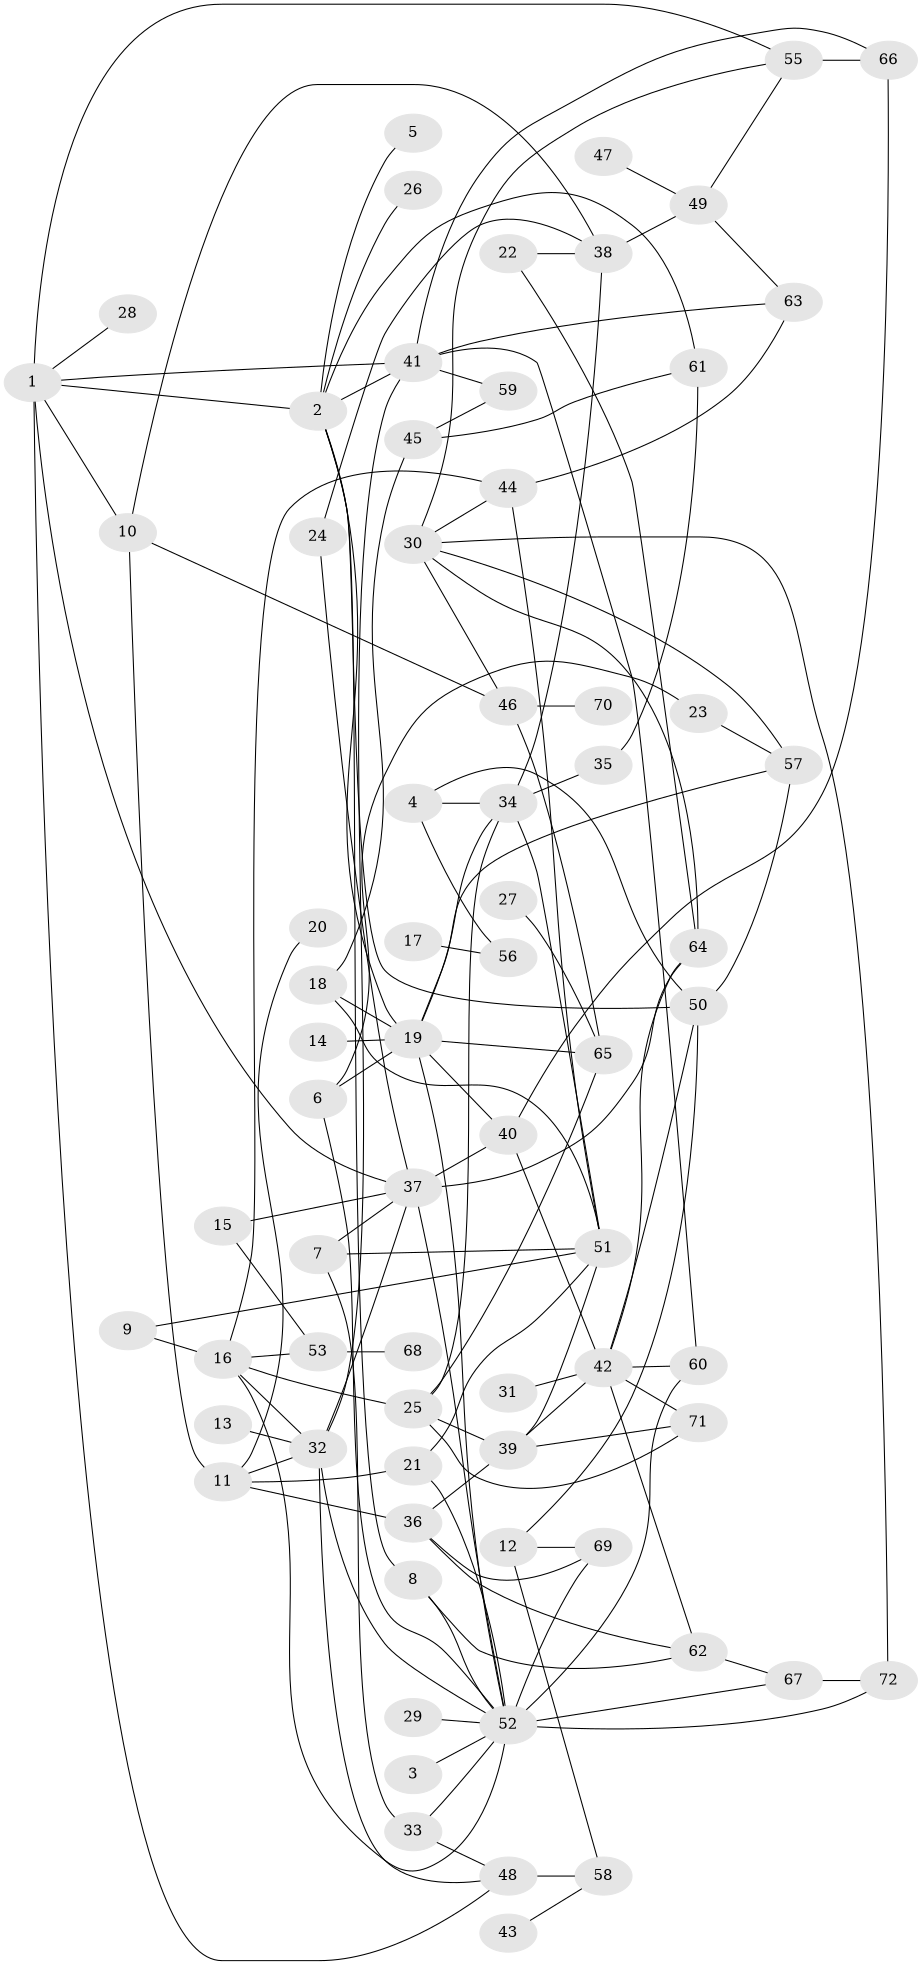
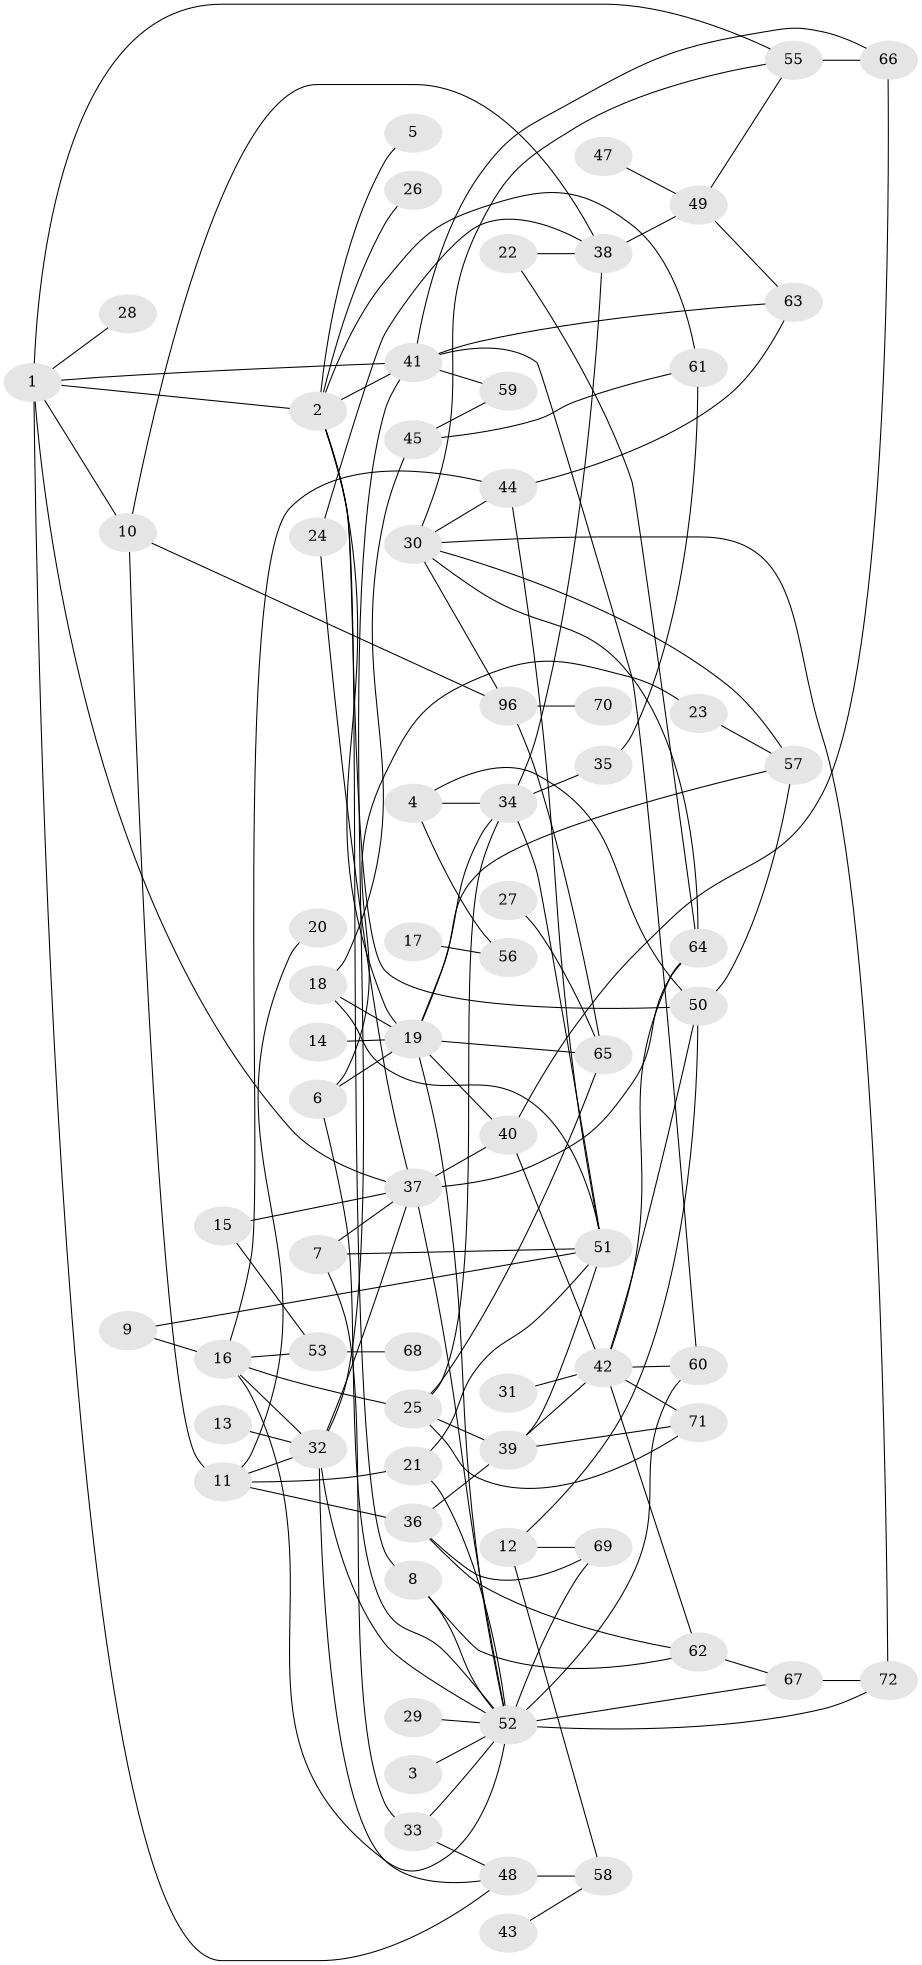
(508, 706) -> (508, 706)
